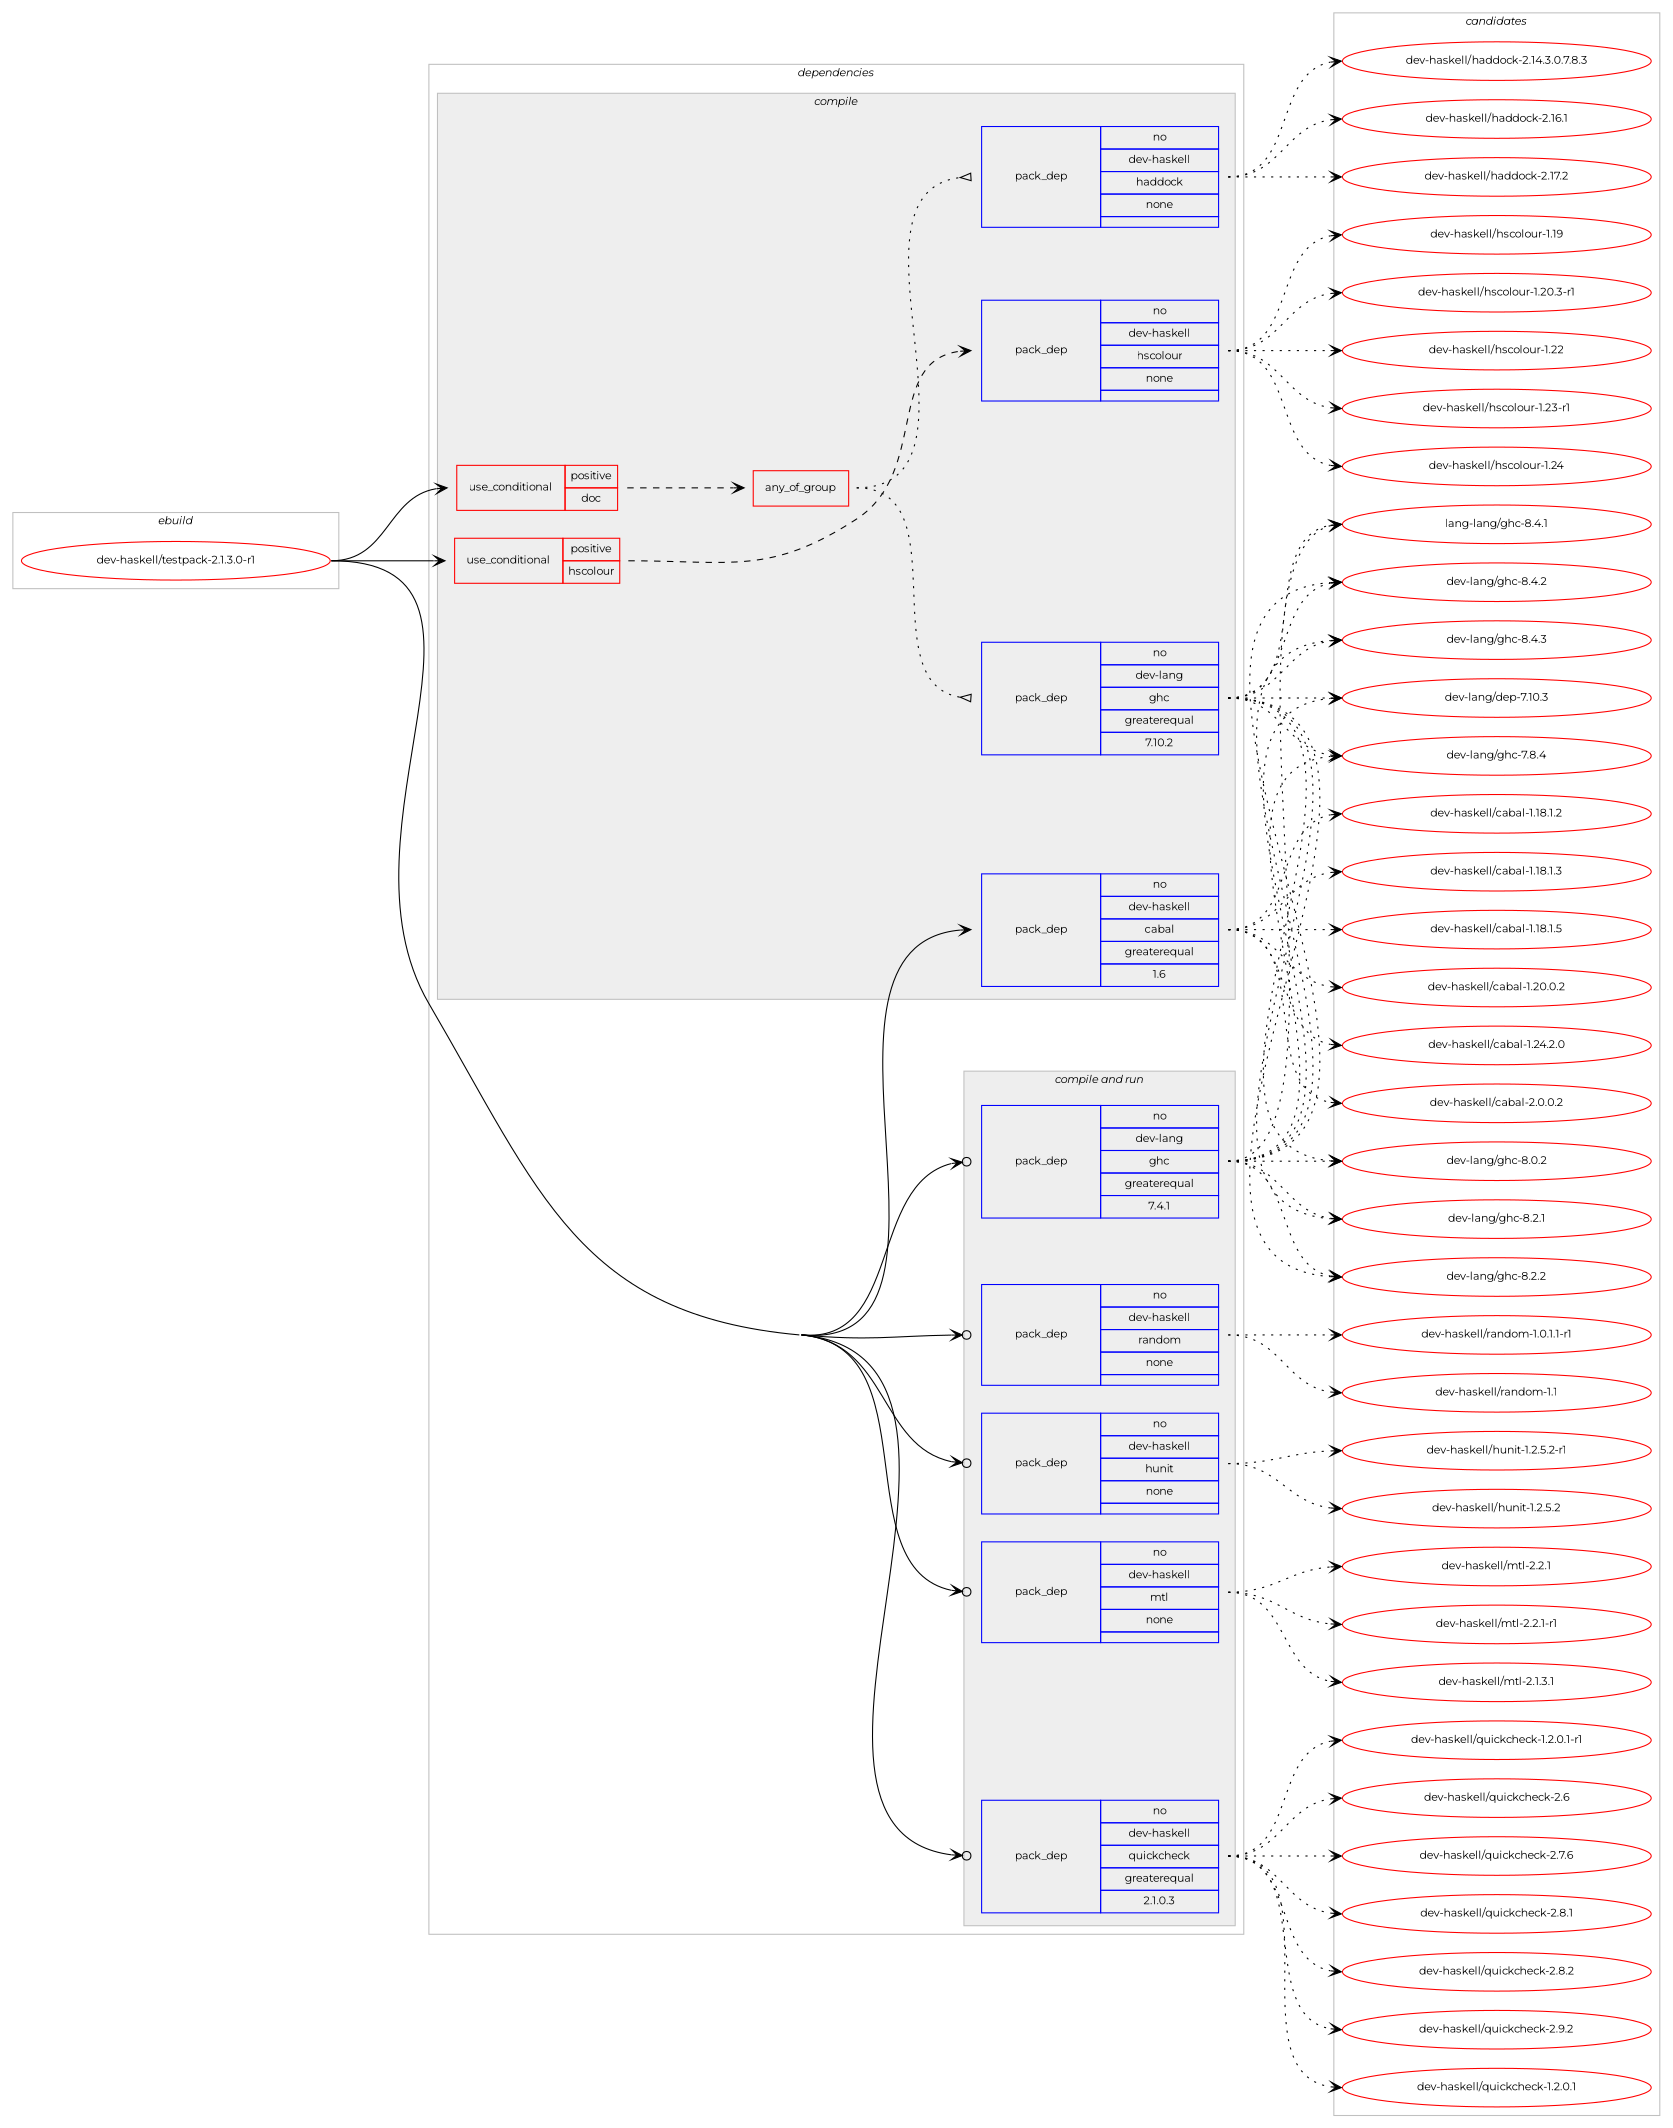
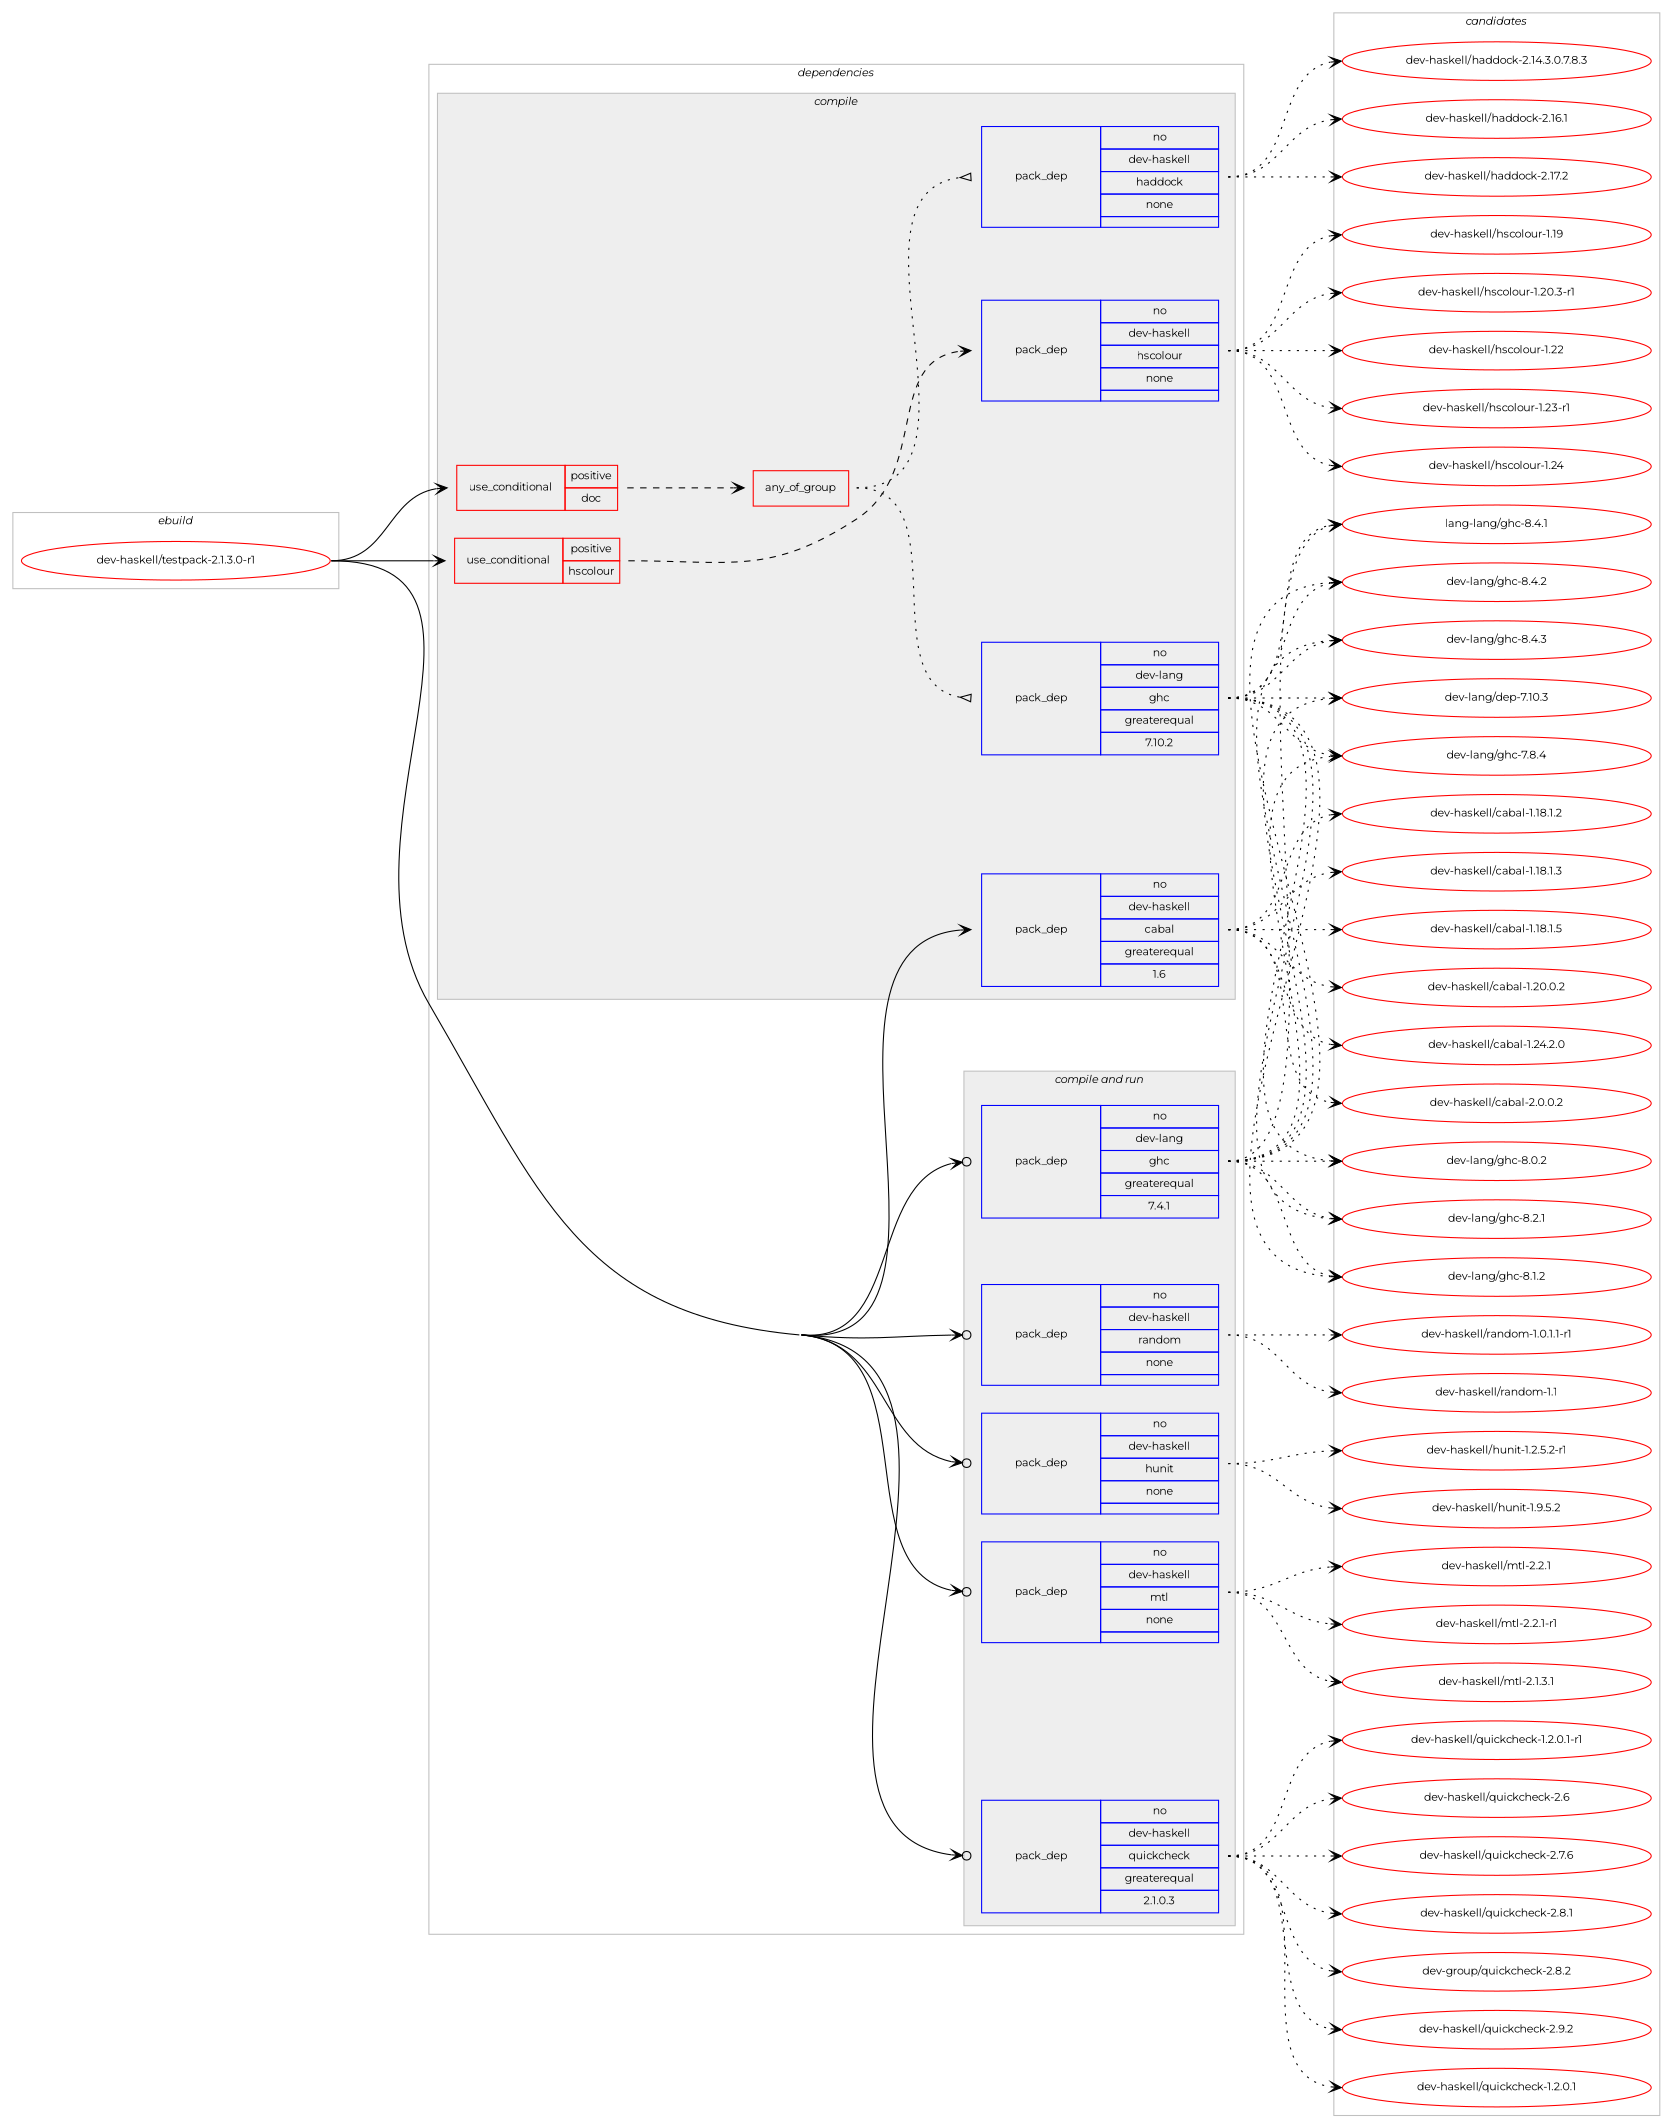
(1497, 1277) -> (1497, 1277)
(1497, 1509) -> (1497, 1509)
(1497, 1972) -> (1497, 1972)
